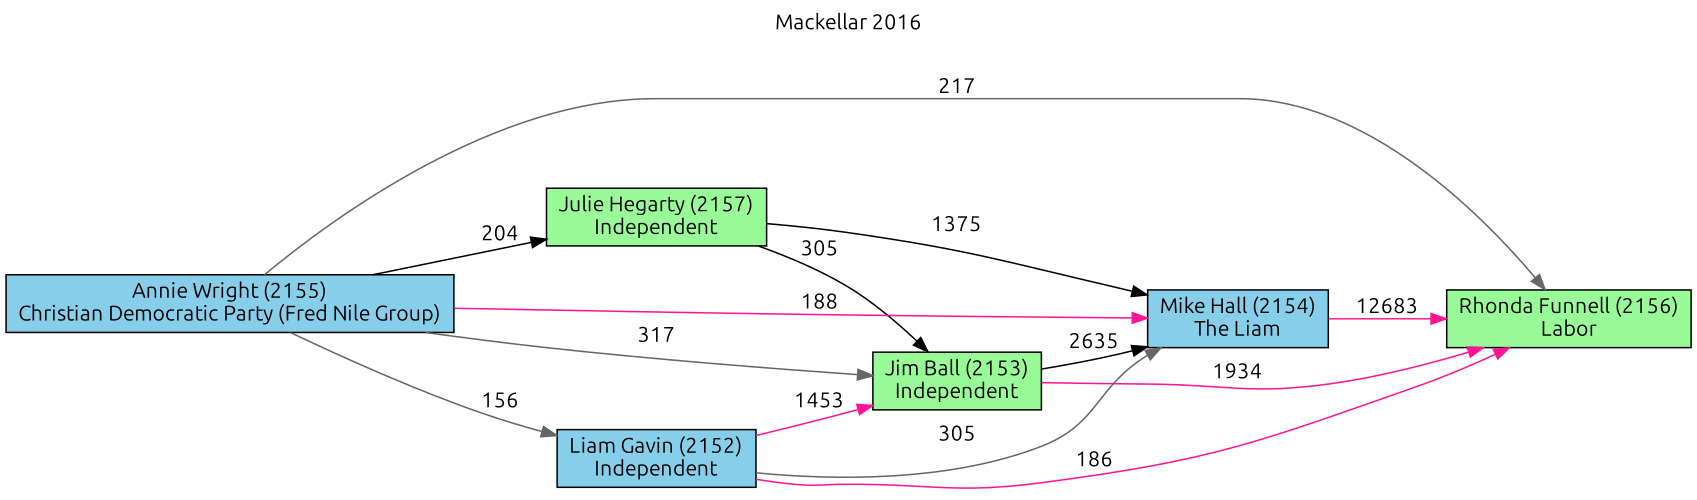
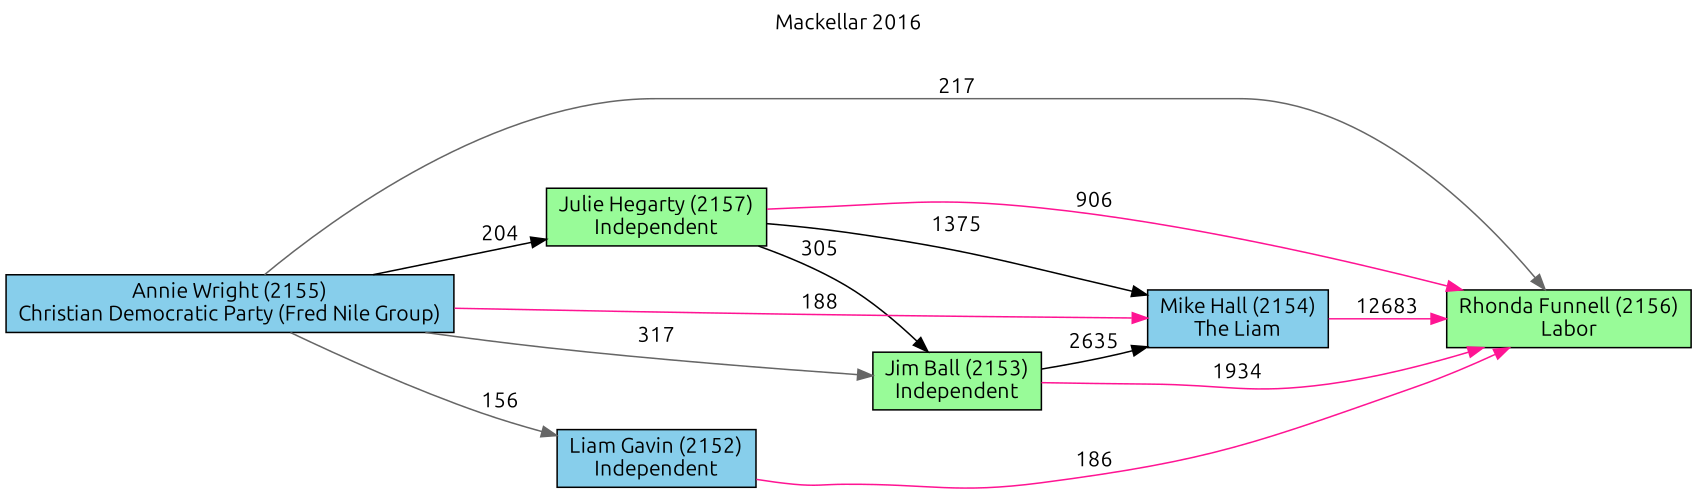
none -> (1110, 217)
(807, 423) -> none
(971, 466) -> none
